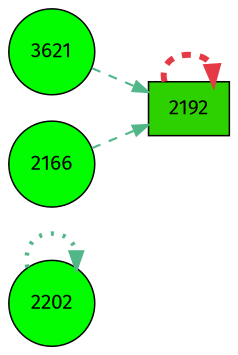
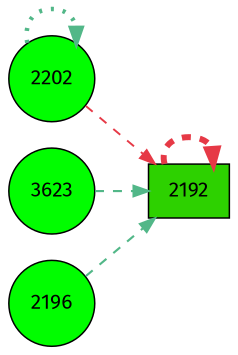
(52, 52) -> (52, 191)
none -> (114, 130)
(52, 164) -> (52, 303)
